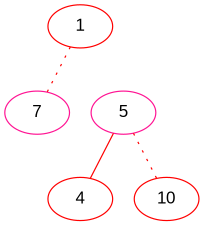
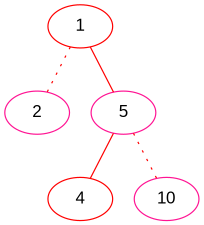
none -> (102, 70)
(37, 113) -> (37, 113)
(167, 199) -> (167, 199)
